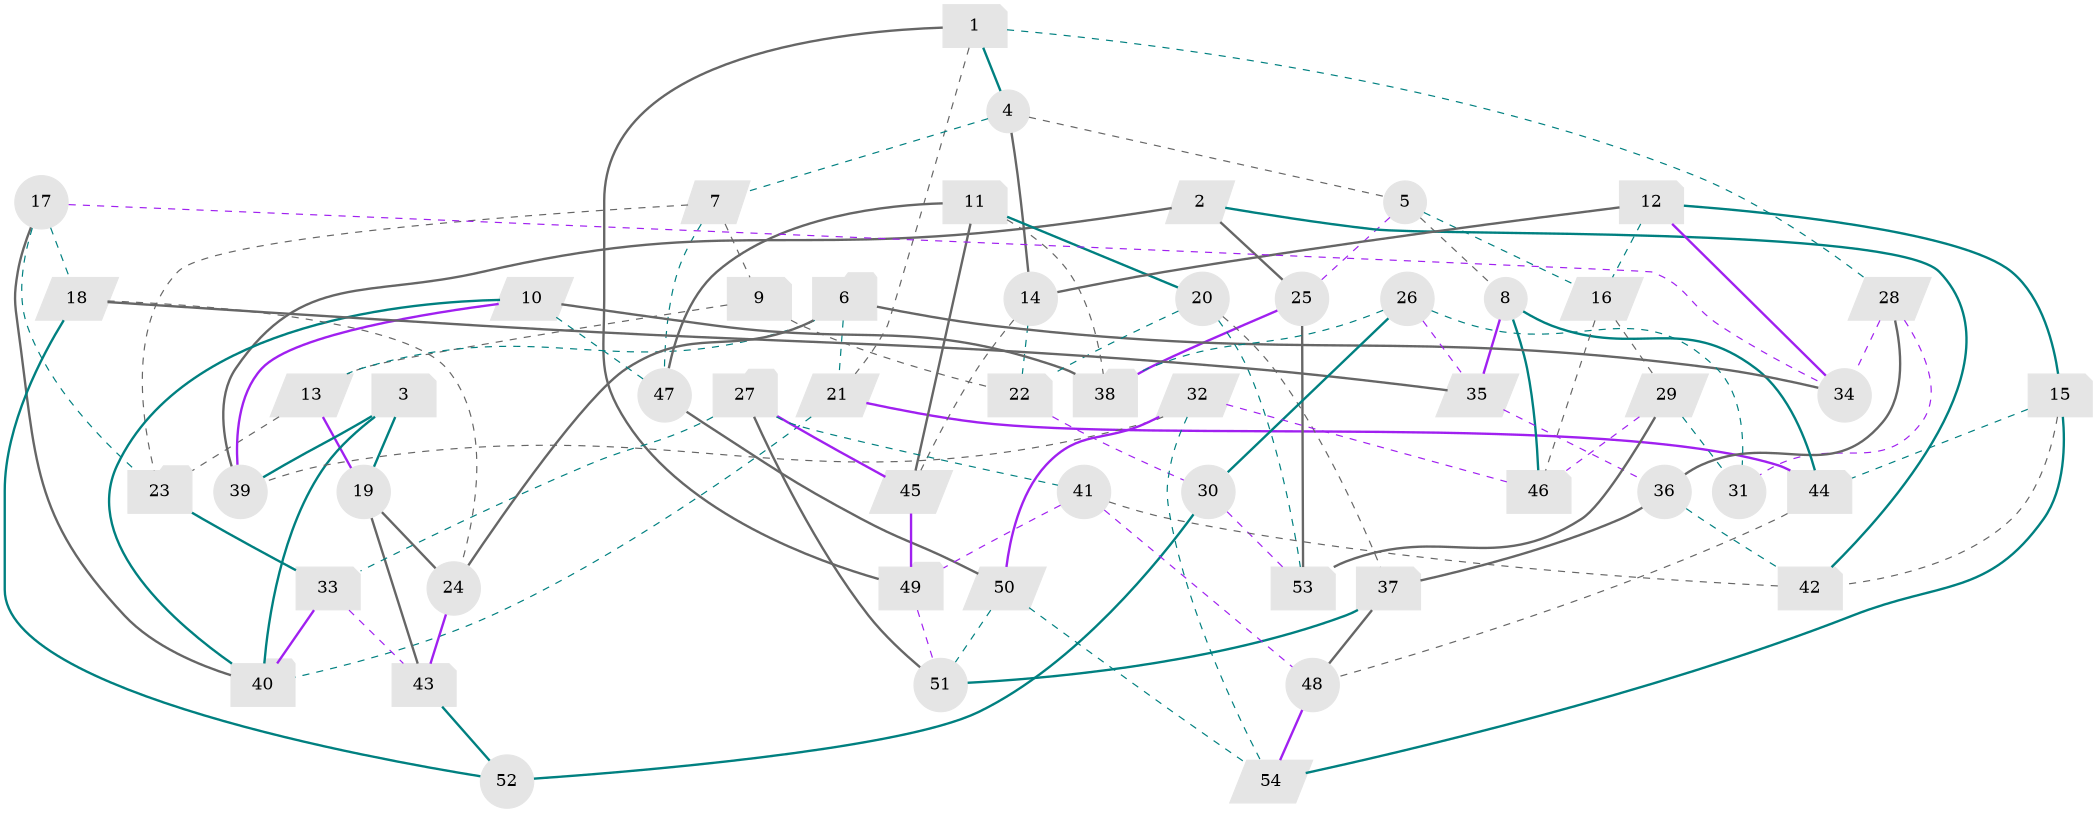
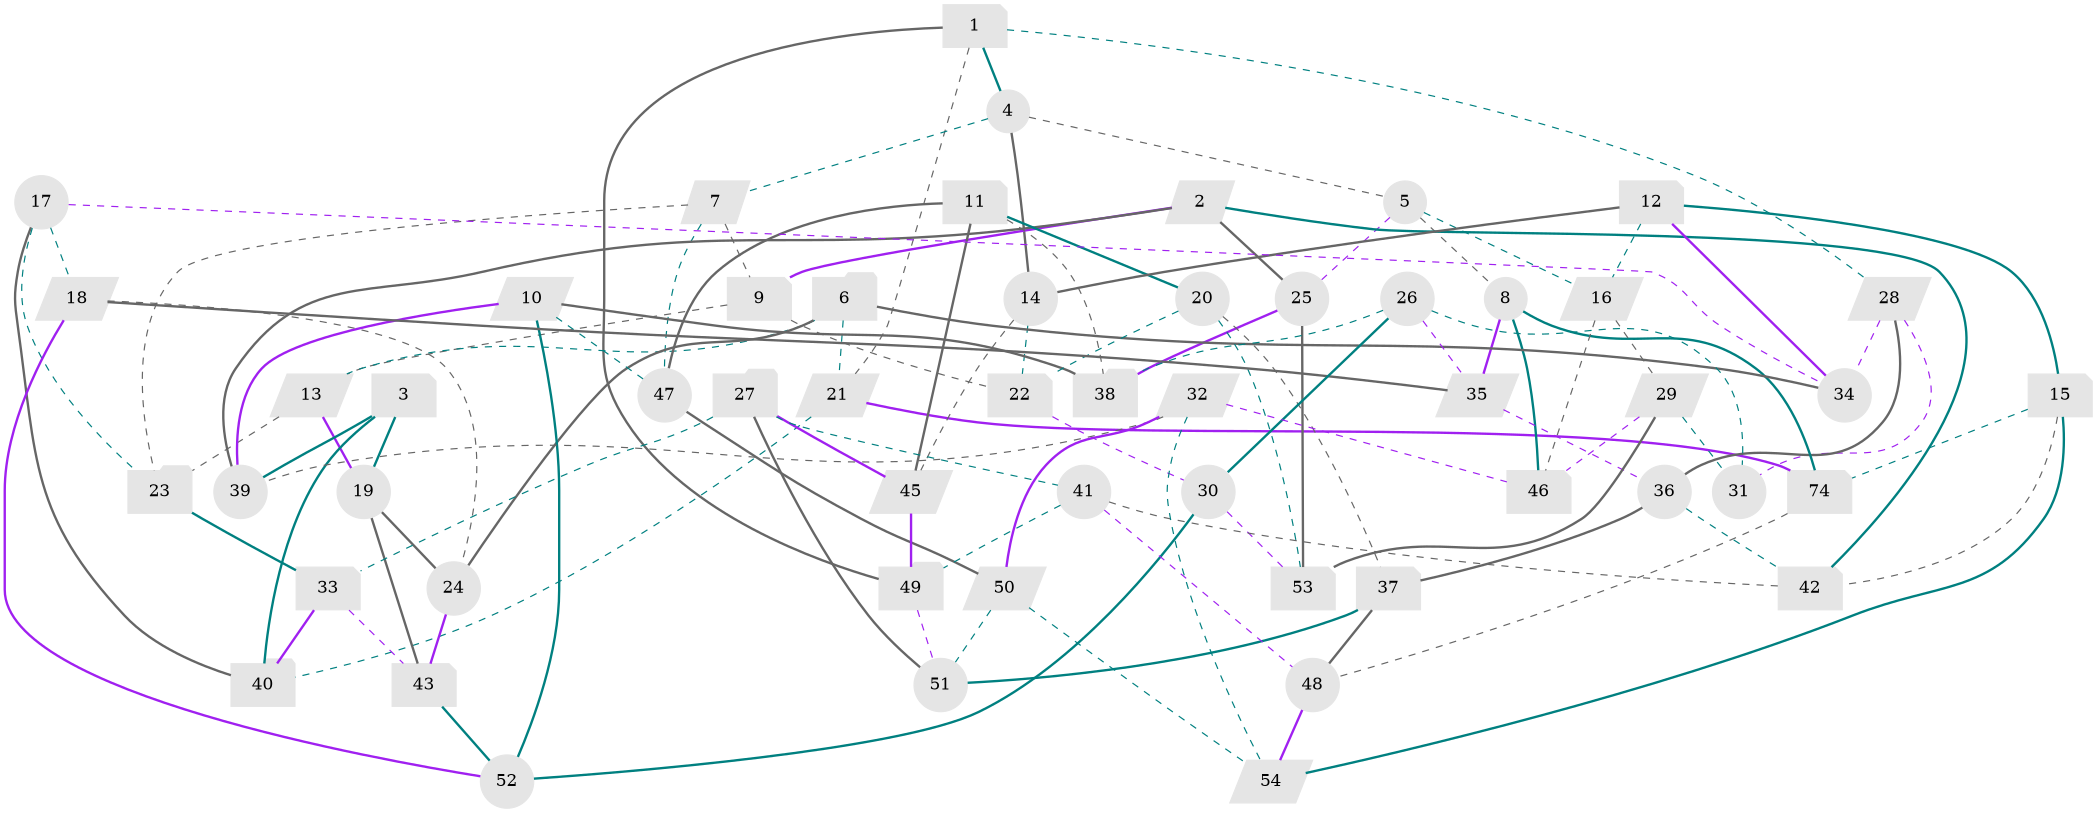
none -> (922, 247)
(177, 393) -> (559, 541)
(1820, 492) -> (1820, 492)
(1002, 536) -> (1002, 536)
(90, 672) -> (90, 672)
